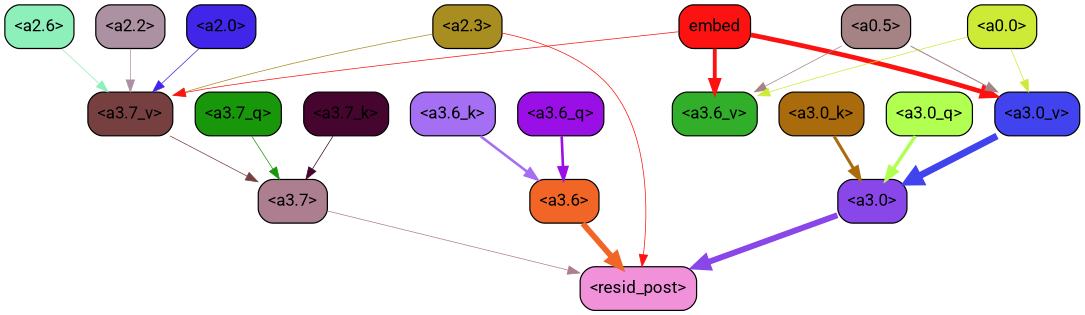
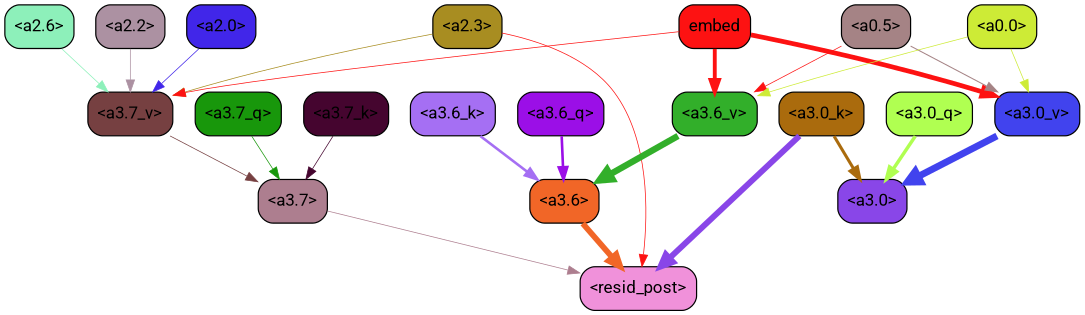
(803, 66) -> (803, 66)
none -> (649, 152)
(772, 239) -> (734, 197)
